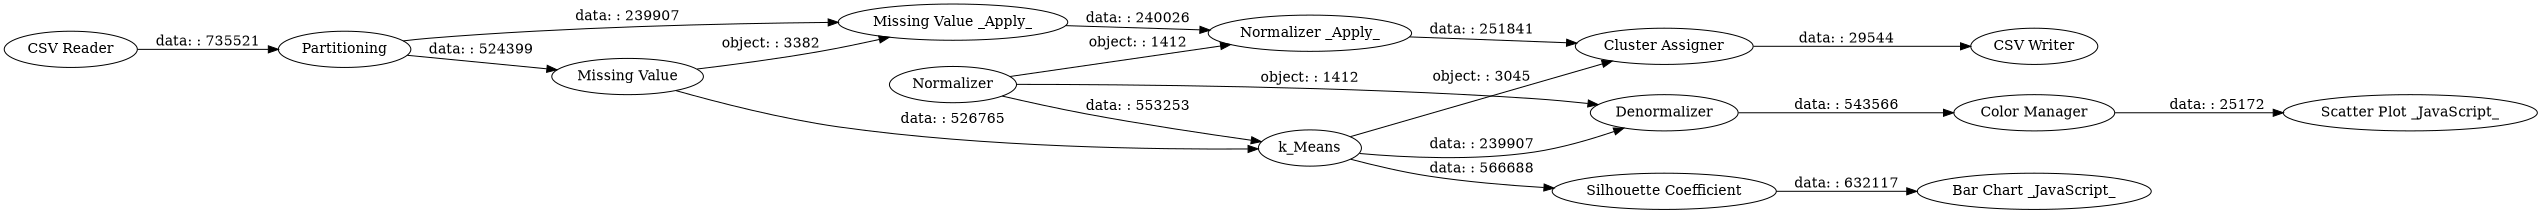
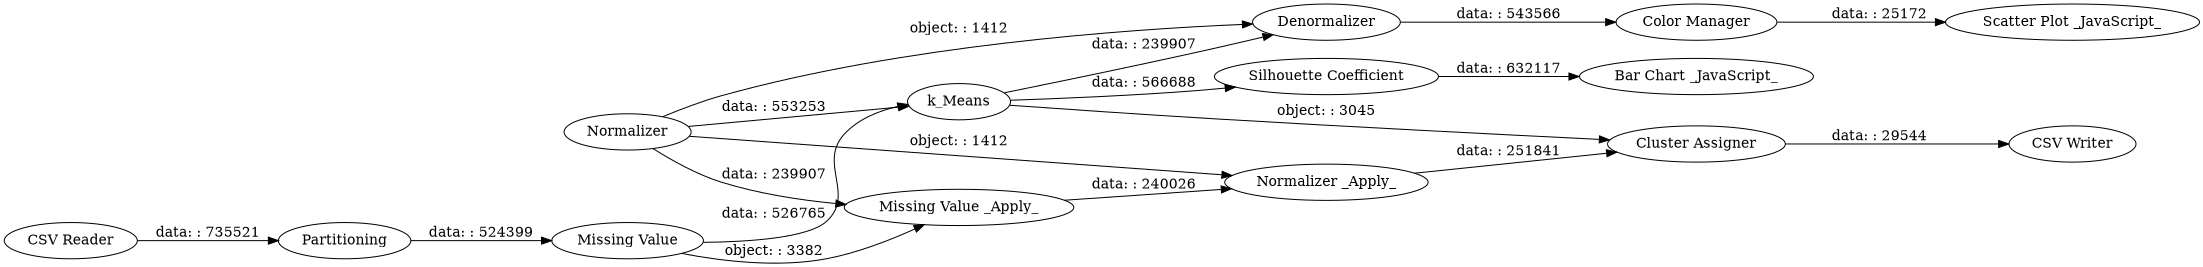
(616, 28) -> (741, 188)
